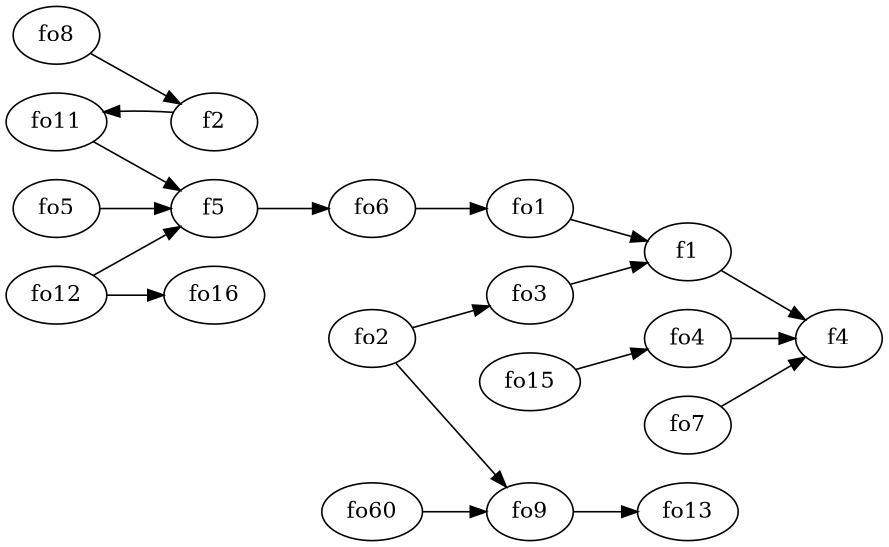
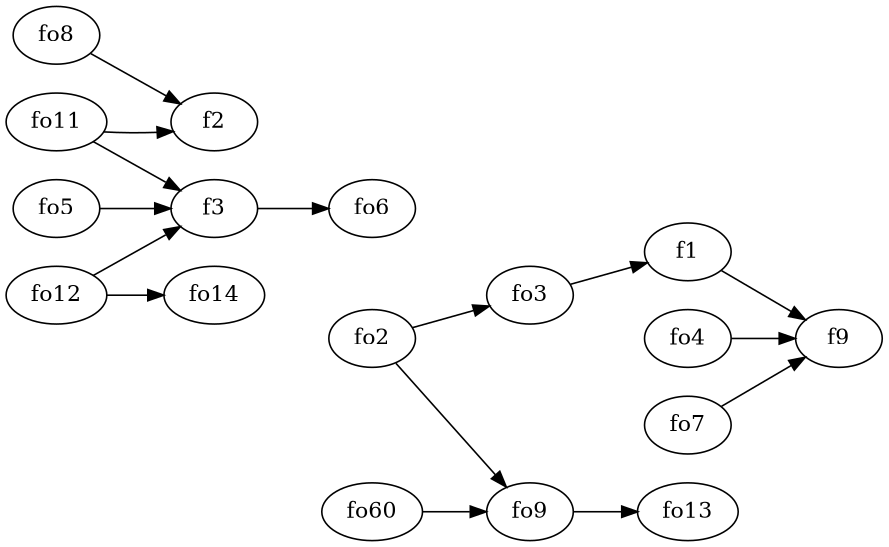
(146, 111) -> (130, 133)
(214, 209) -> (214, 209)
(530, 209) -> none
(214, 295) -> (214, 295)
(839, 338) -> (839, 338)
(530, 382) -> none
